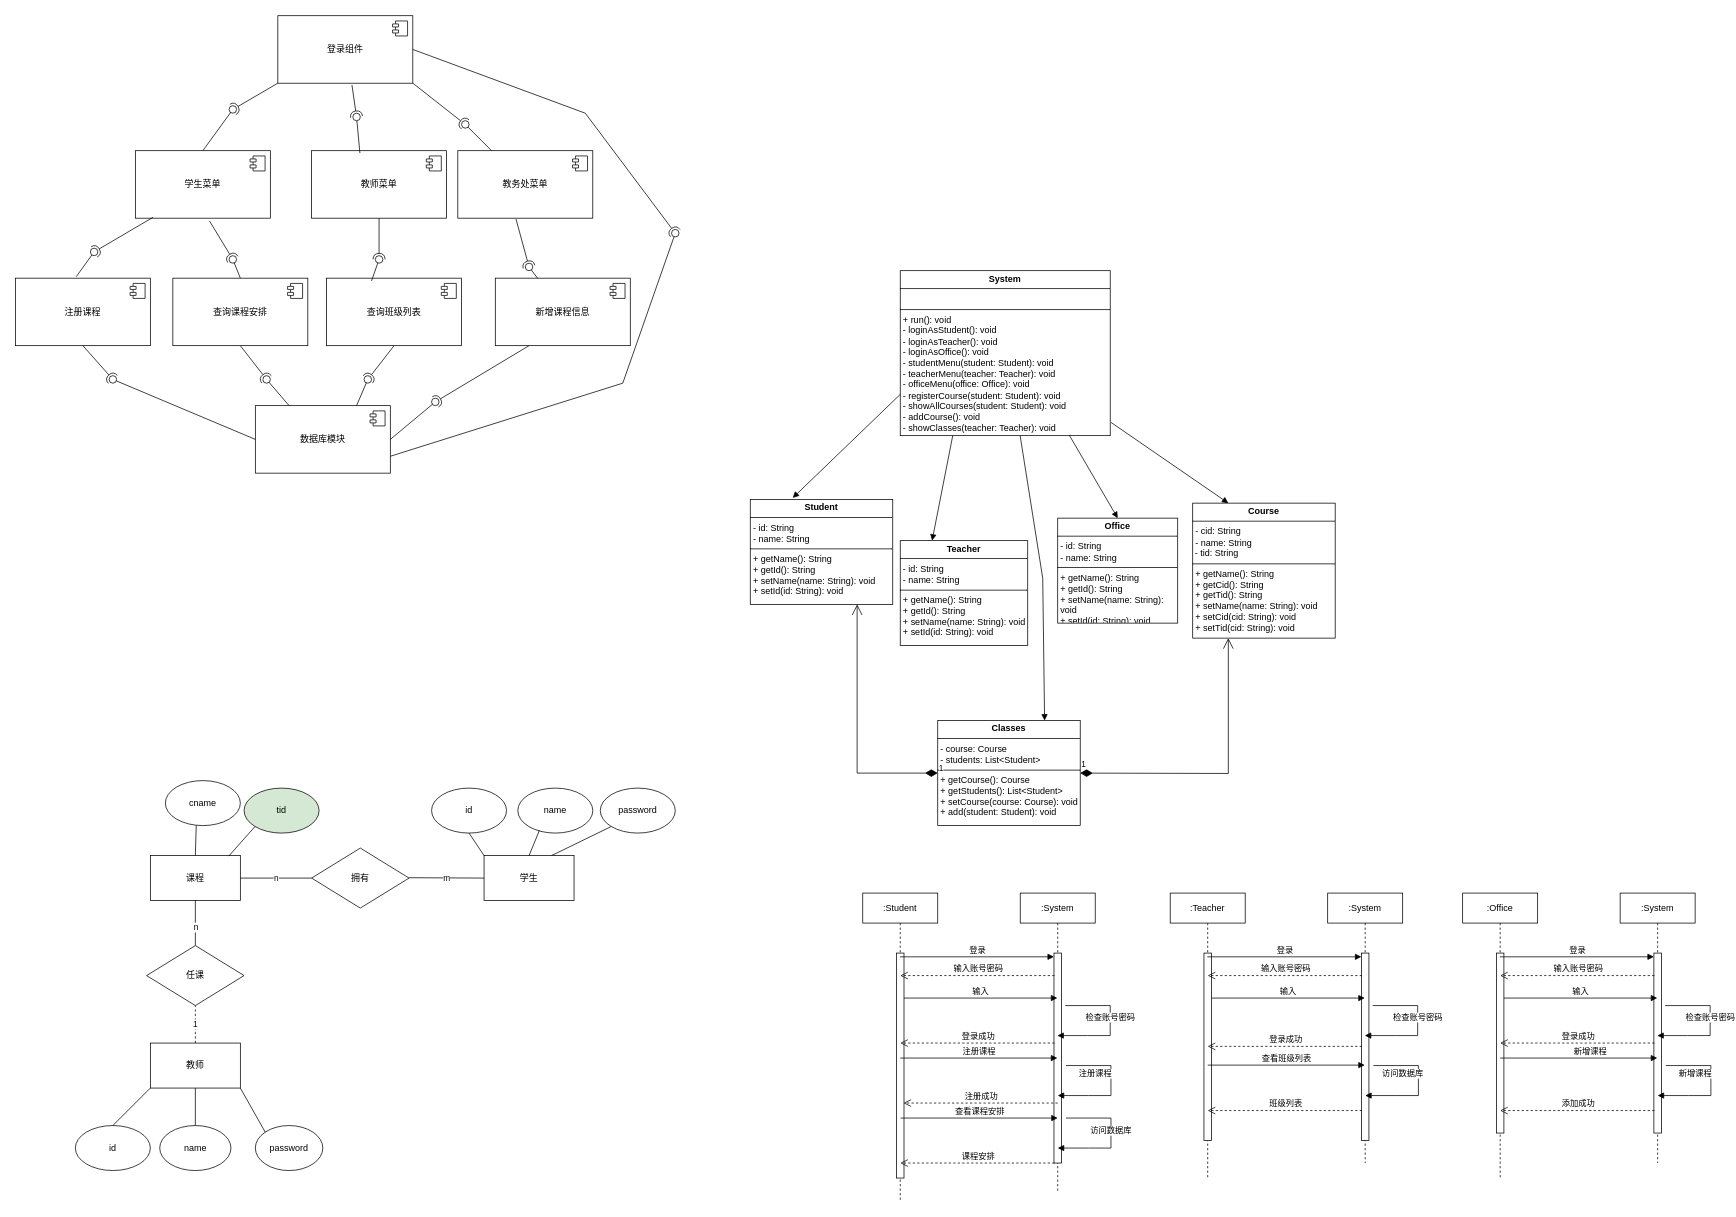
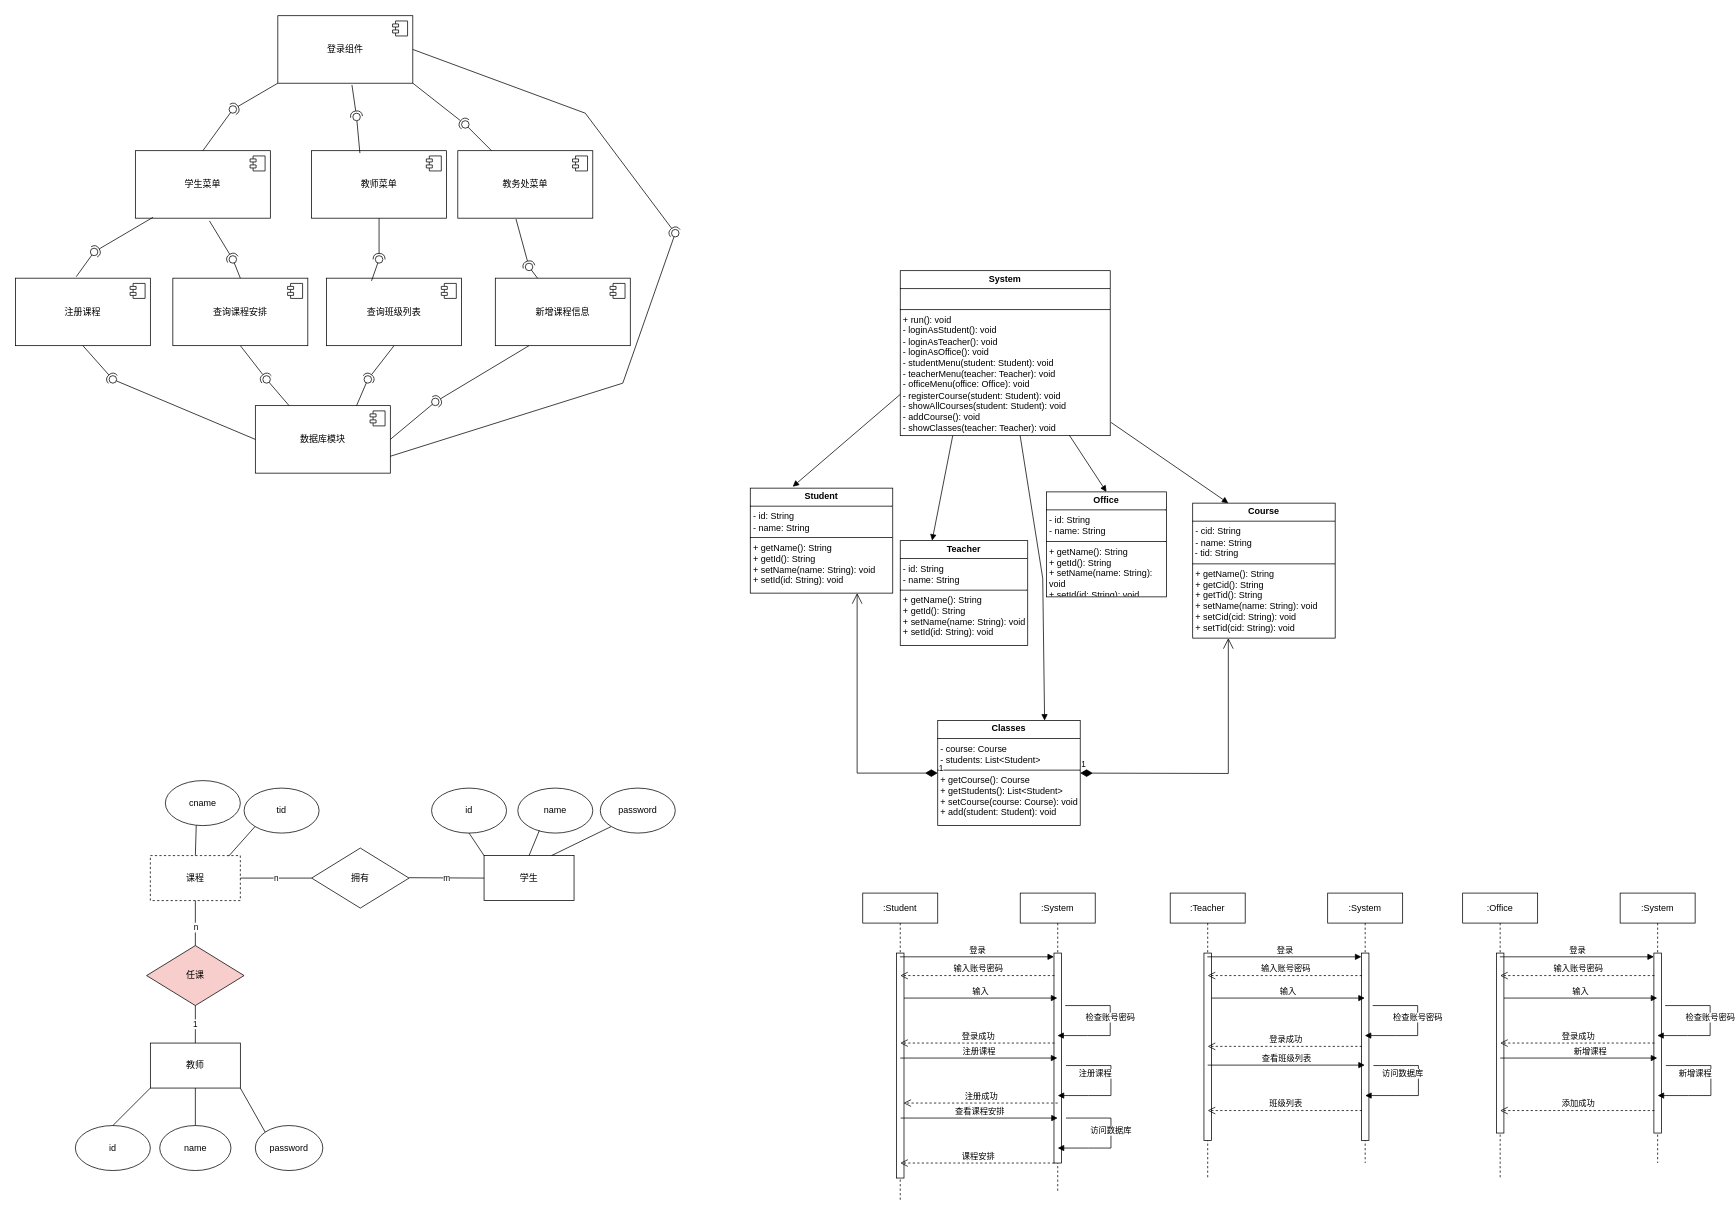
(822, 552) -> (822, 540)
(1118, 570) -> (1107, 544)
(282, 810) -> (282, 810)
(195, 878) -> (195, 878)
(195, 975) -> (195, 975)
(195, 1035) -> (195, 1035)
